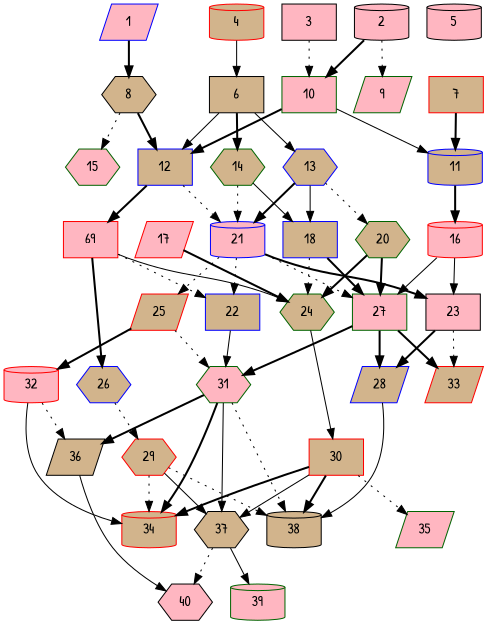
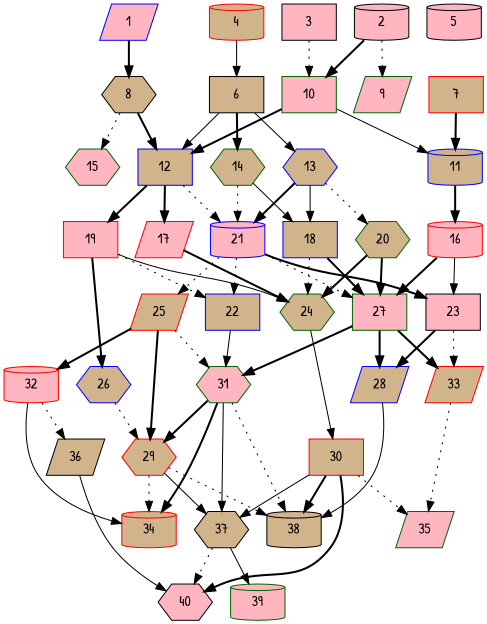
none -> (165, 198)
(91, 240) -> (91, 240)
(421, 272) -> (421, 272)
none -> (154, 379)
(158, 417) -> (190, 417)
none -> (441, 452)
(247, 488) -> (311, 565)
